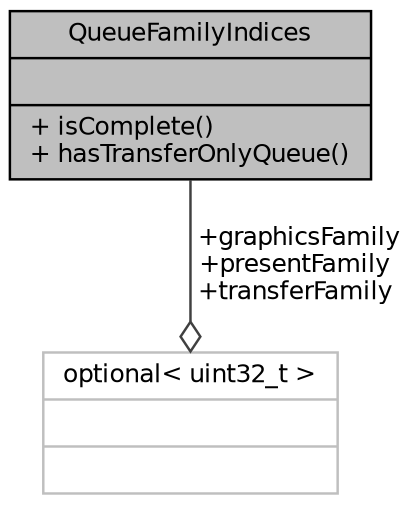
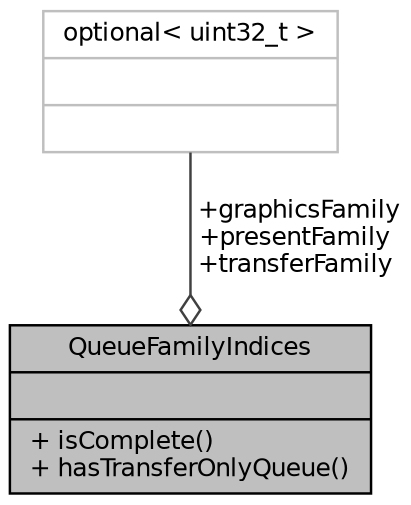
(190, 251) -> (190, 224)
